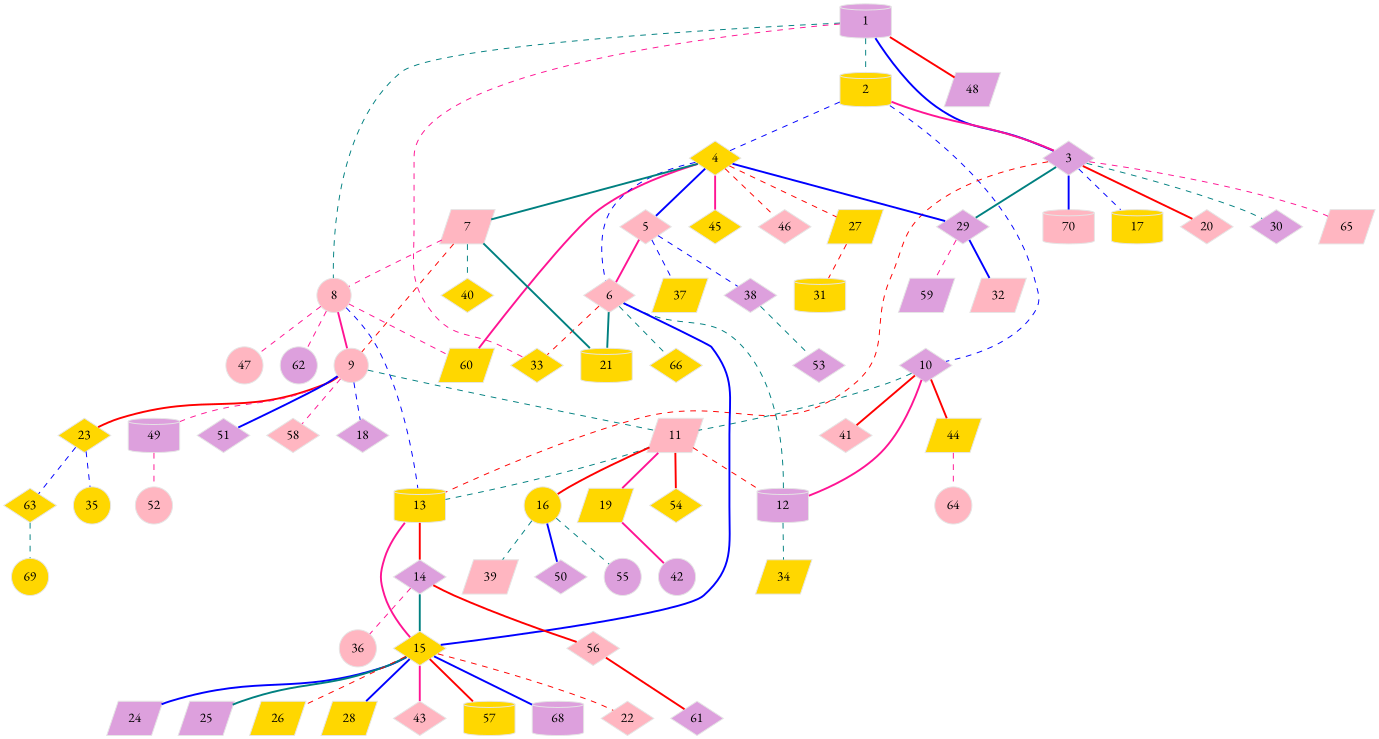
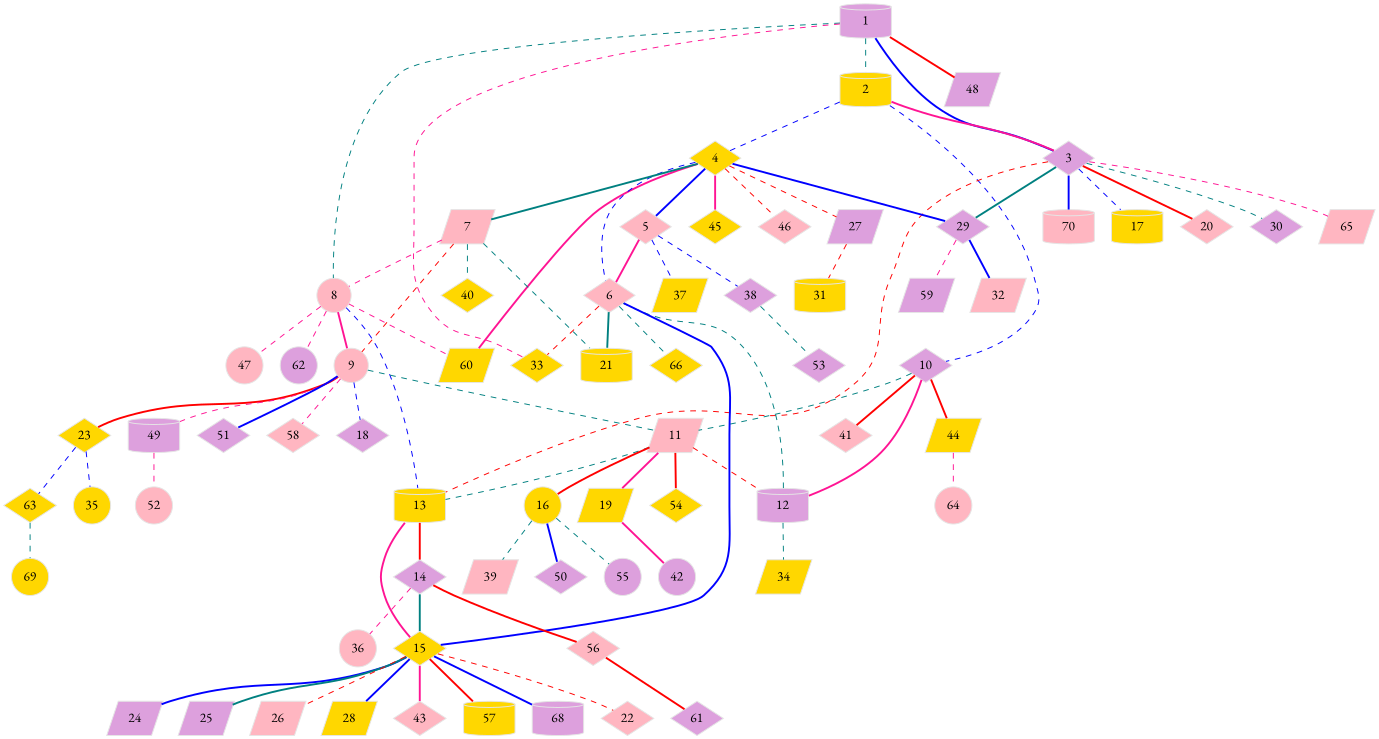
(855, 227) -> (855, 227)
(537, 296) -> (537, 296)
(278, 718) -> (278, 718)
